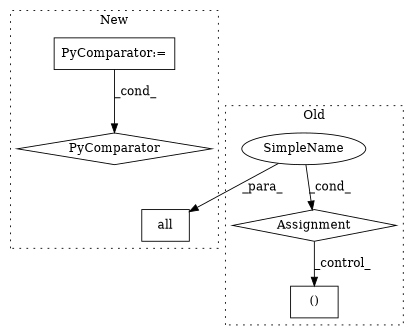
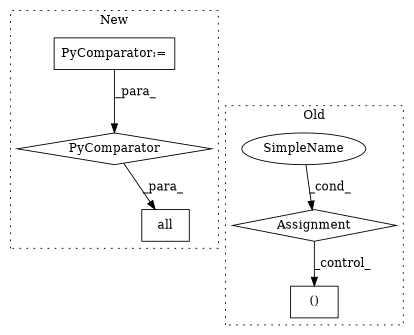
(136, 92) -> (136, 92)
(238, 185) -> (137, 183)
